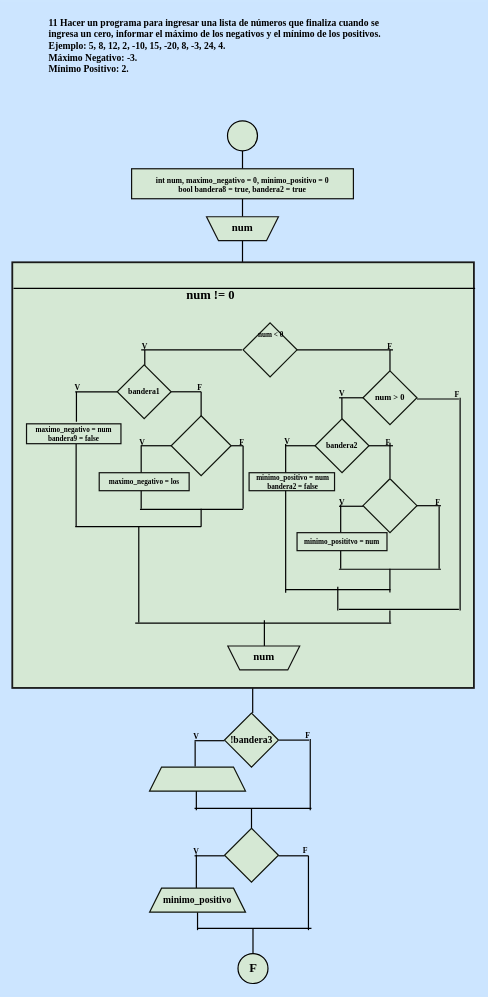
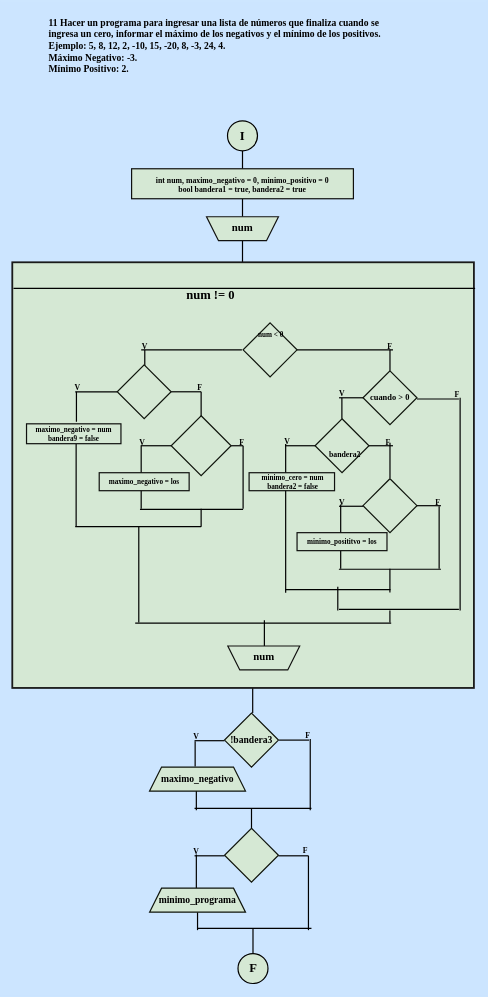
none -> (243, 135)
(243, 185) -> (243, 185)
(144, 392) -> none
(390, 398) -> (390, 398)
(342, 446) -> (345, 455)
(293, 482) -> (293, 482)
(342, 542) -> (342, 542)
none -> (198, 779)
(198, 900) -> (198, 900)
